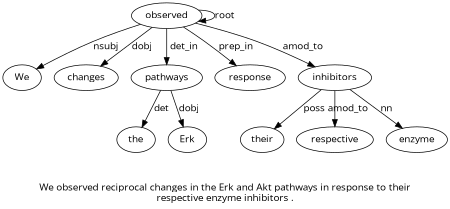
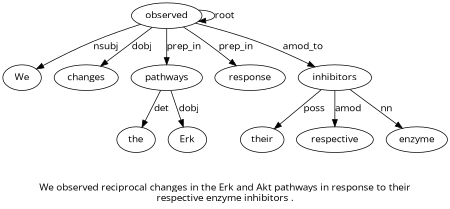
(184, 47) -> (184, 47)
(348, 109) -> (348, 109)
